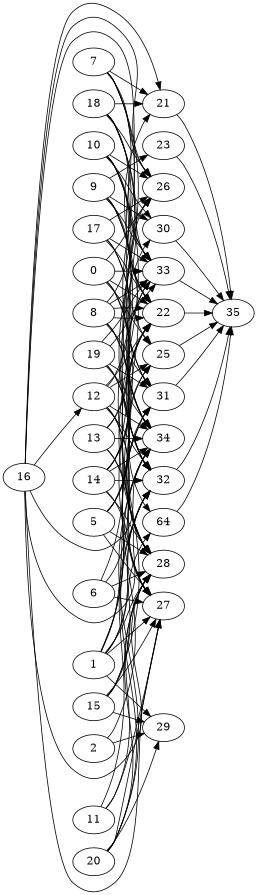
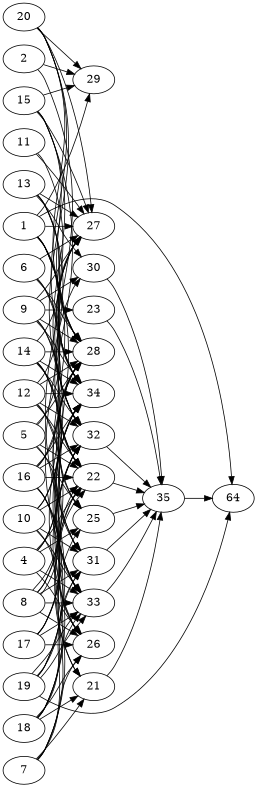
(94, 271) -> (24, 561)
(214, 426) -> (195, 498)
(55, 439) -> (55, 477)
(128, 695) -> (56, 329)
